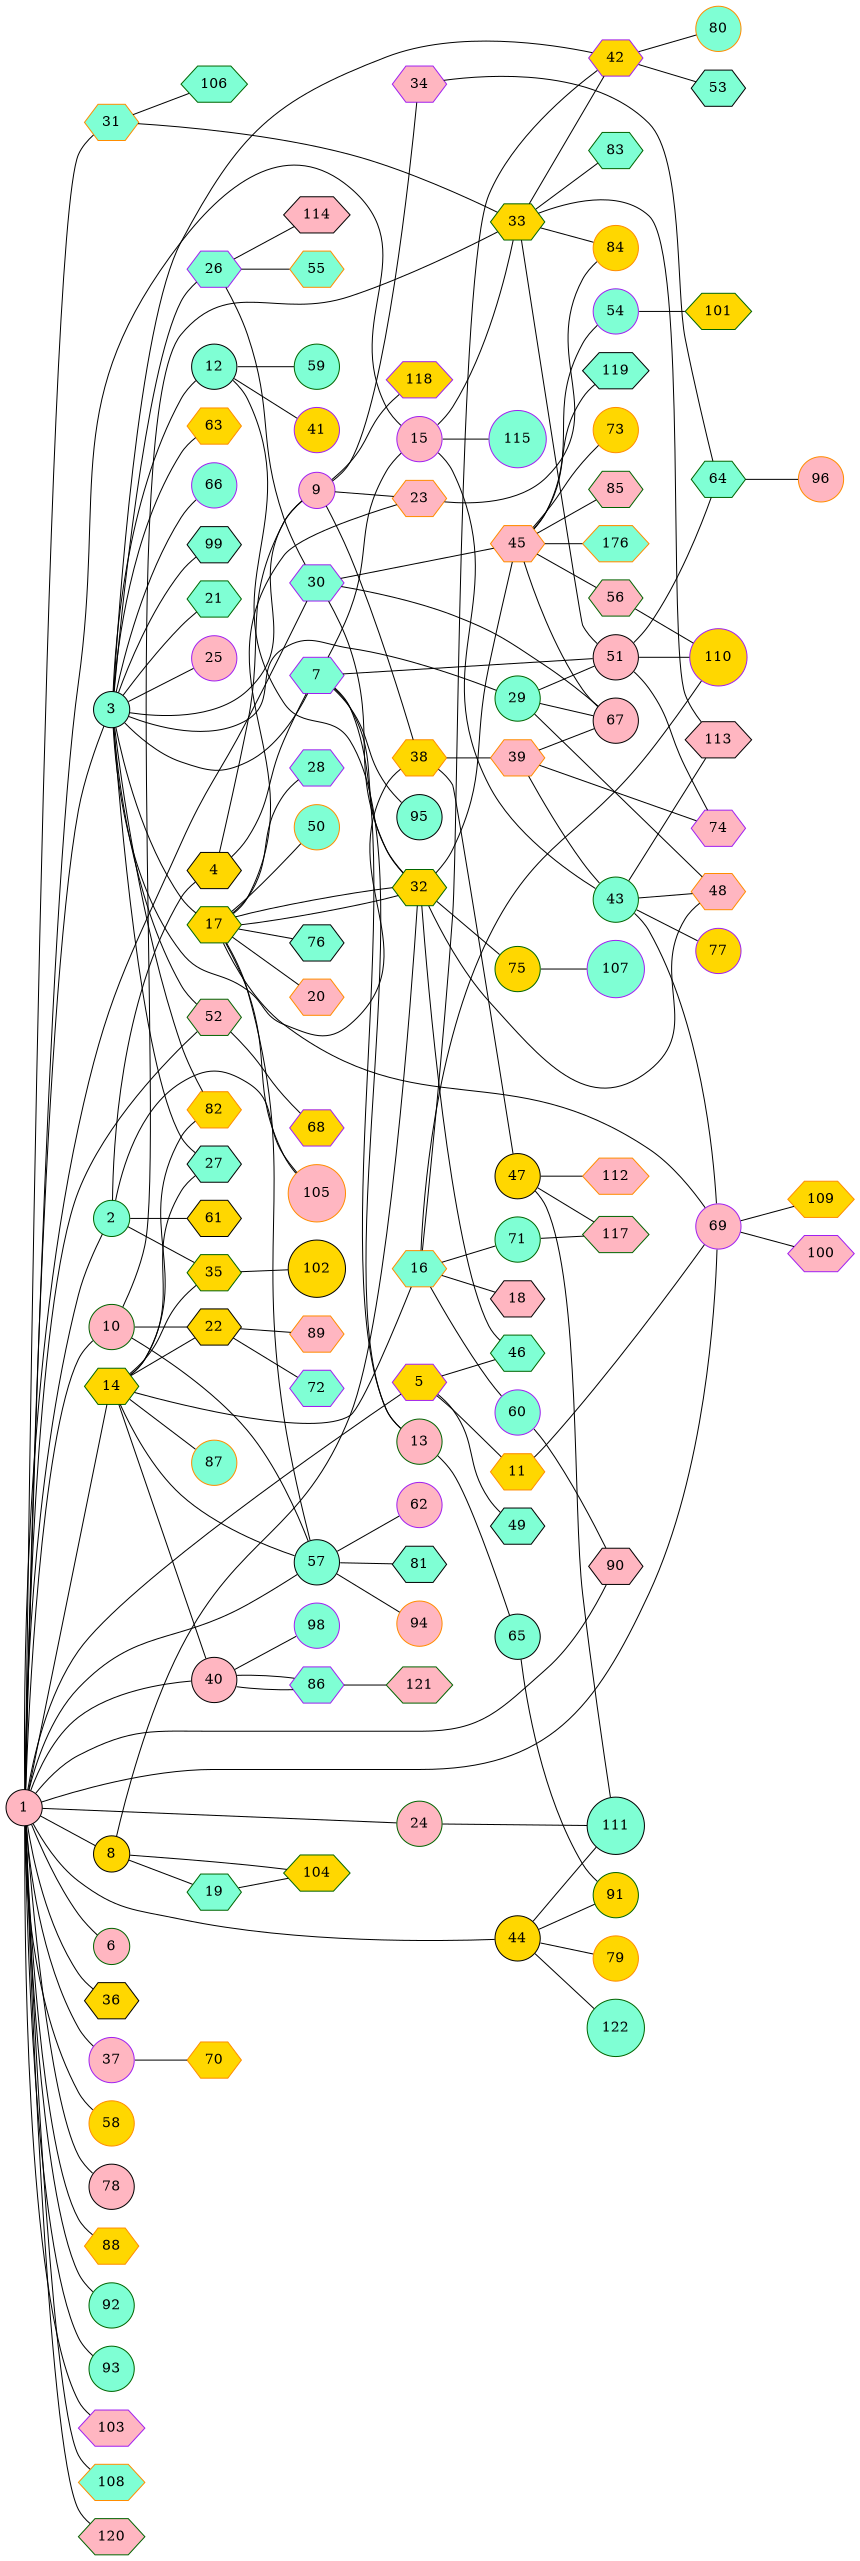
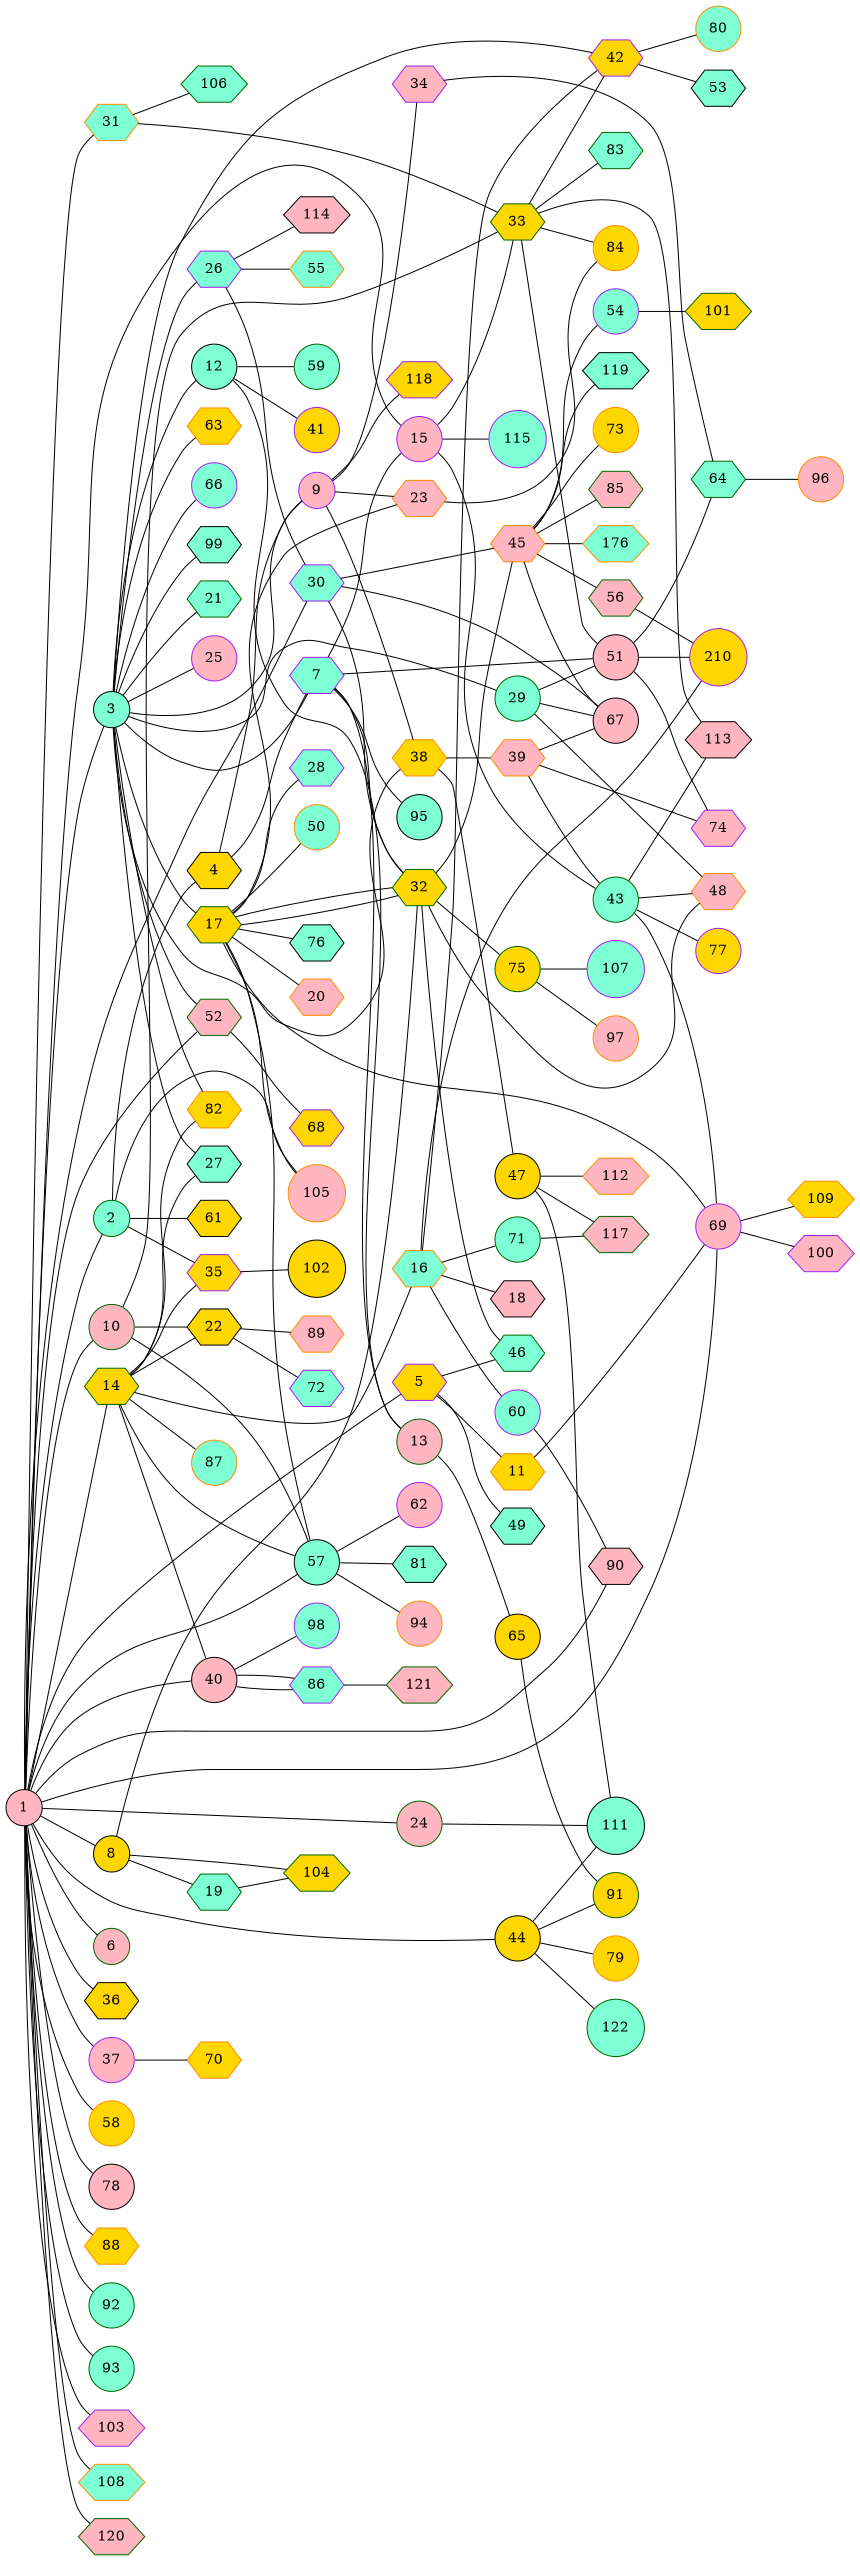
(718, 657) -> (718, 657)
none -> (616, 1038)
(214, 1273) -> (214, 1273)
(518, 1637) -> (518, 1637)
